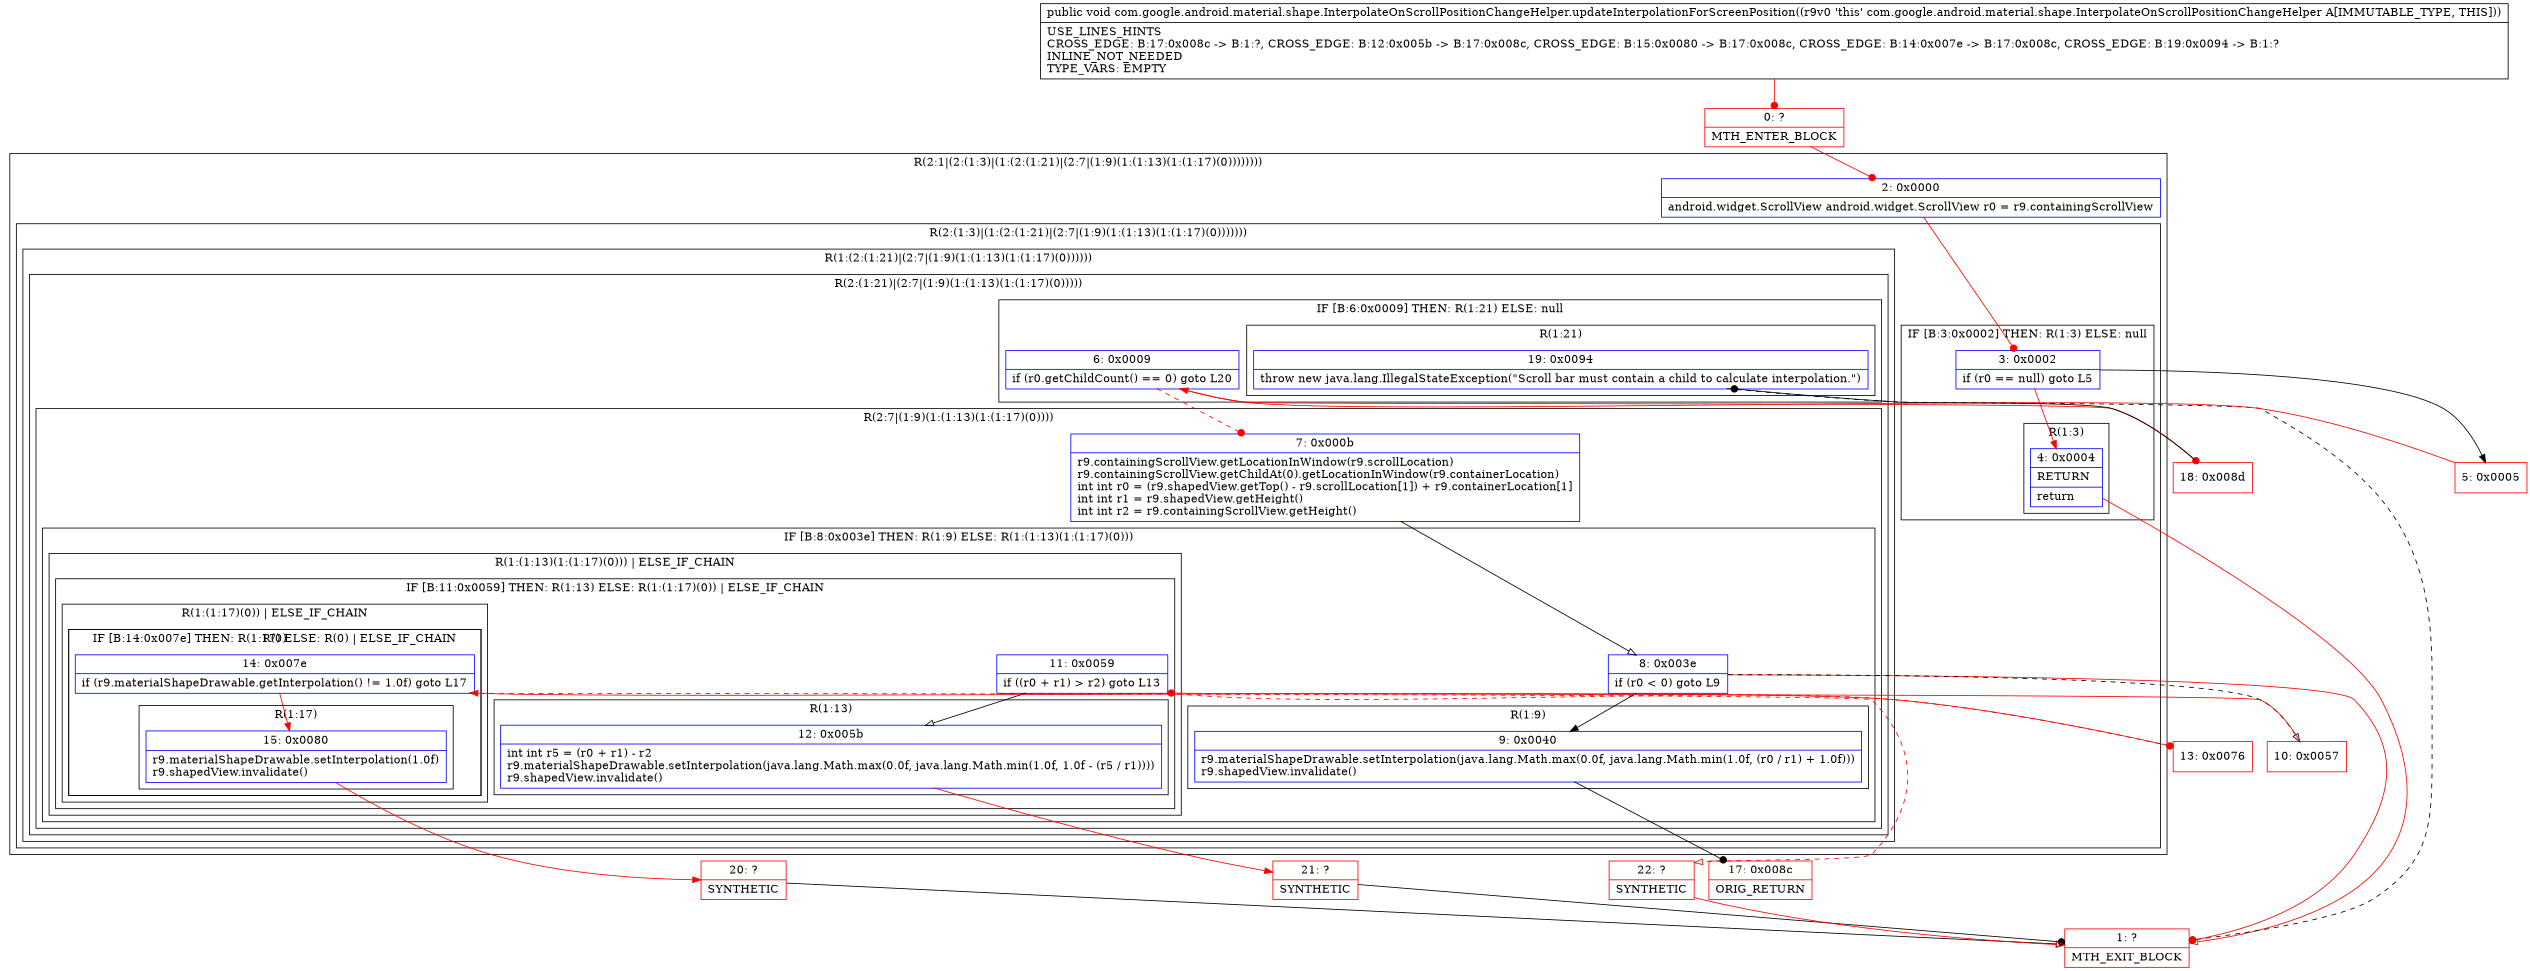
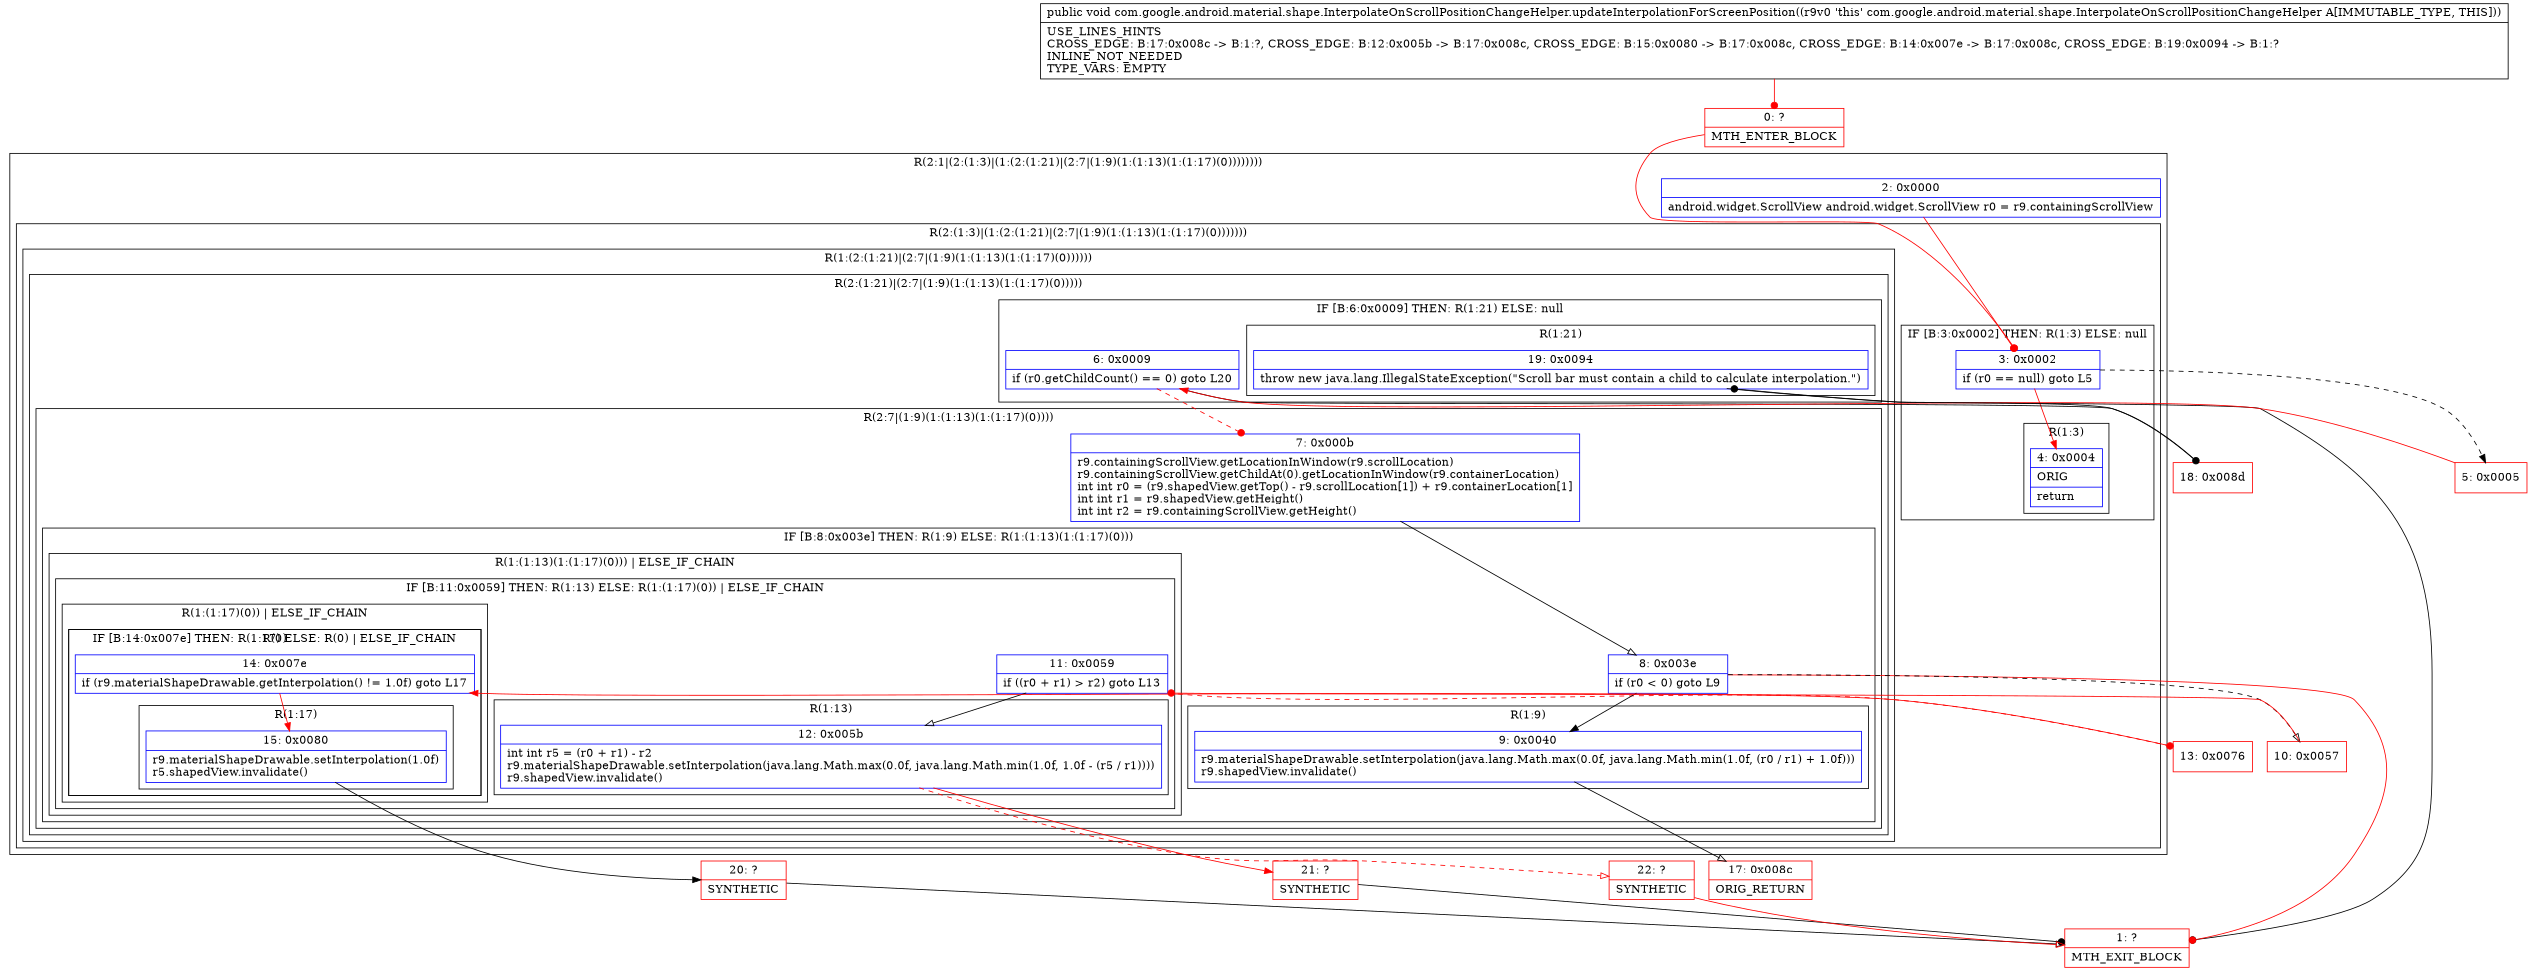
(1840, 161) -> (1897, 233)
(2304, 379) -> (2304, 379)
(1693, 404) -> (1693, 404)
(2356, 474) -> (2356, 474)
(2064, 477) -> (2053, 477)
(1343, 695) -> (1256, 861)
(2388, 715) -> none
(230, 772) -> (230, 772)
(1640, 816) -> (1640, 816)
(515, 861) -> (515, 861)
